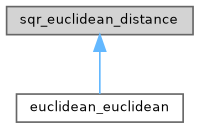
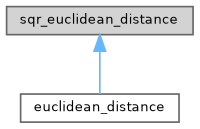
(100, 108) -> (100, 108)
